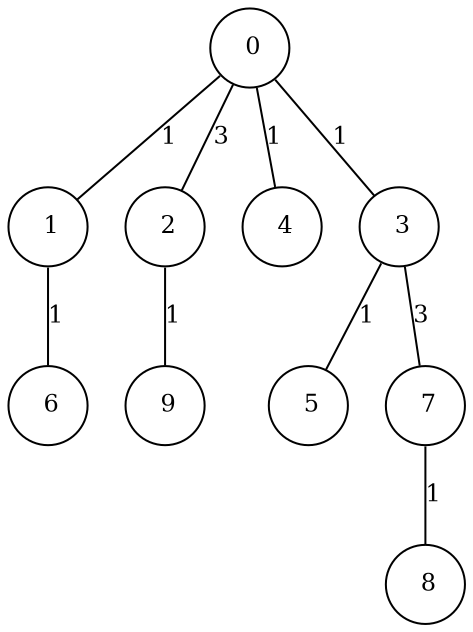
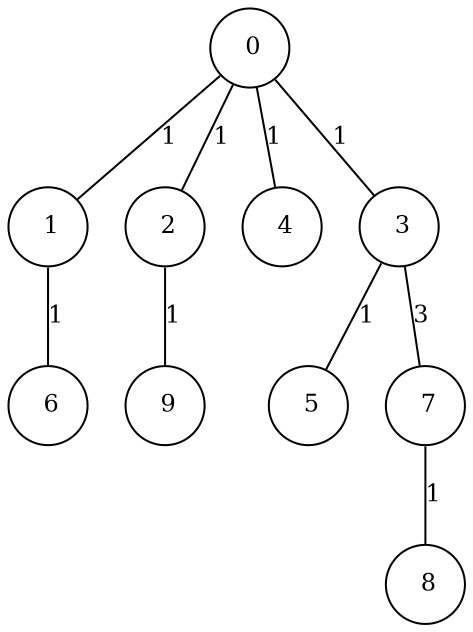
(222, 137) -> (222, 137)
